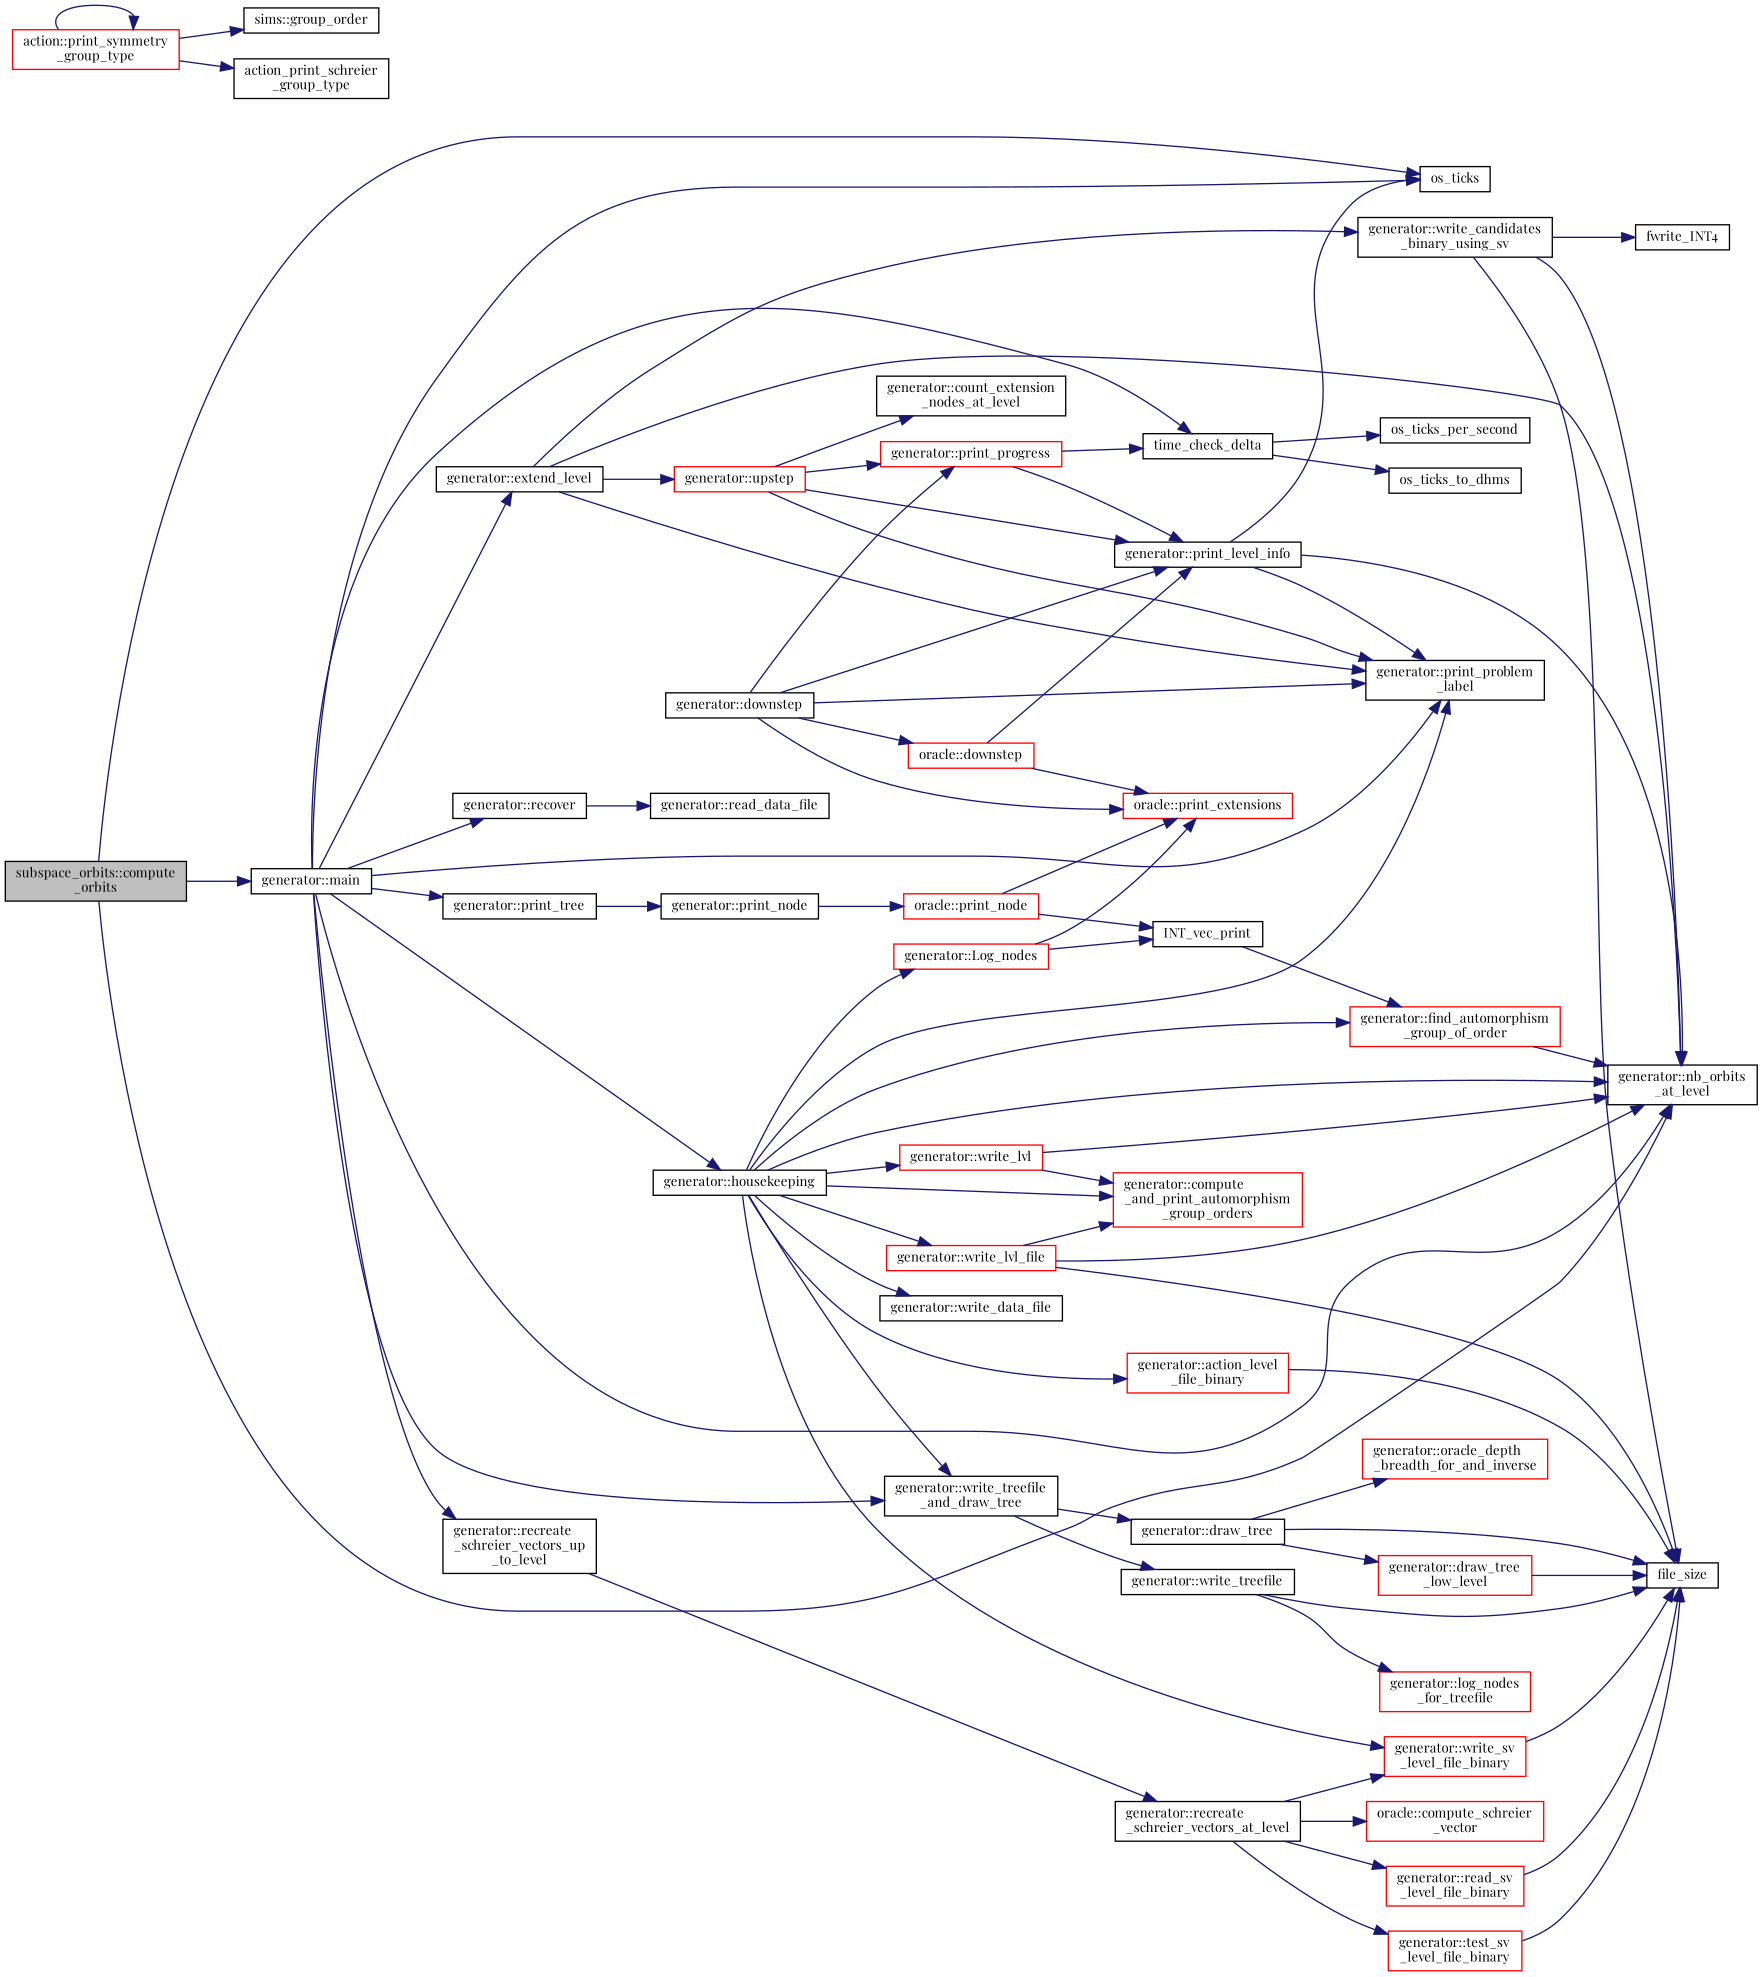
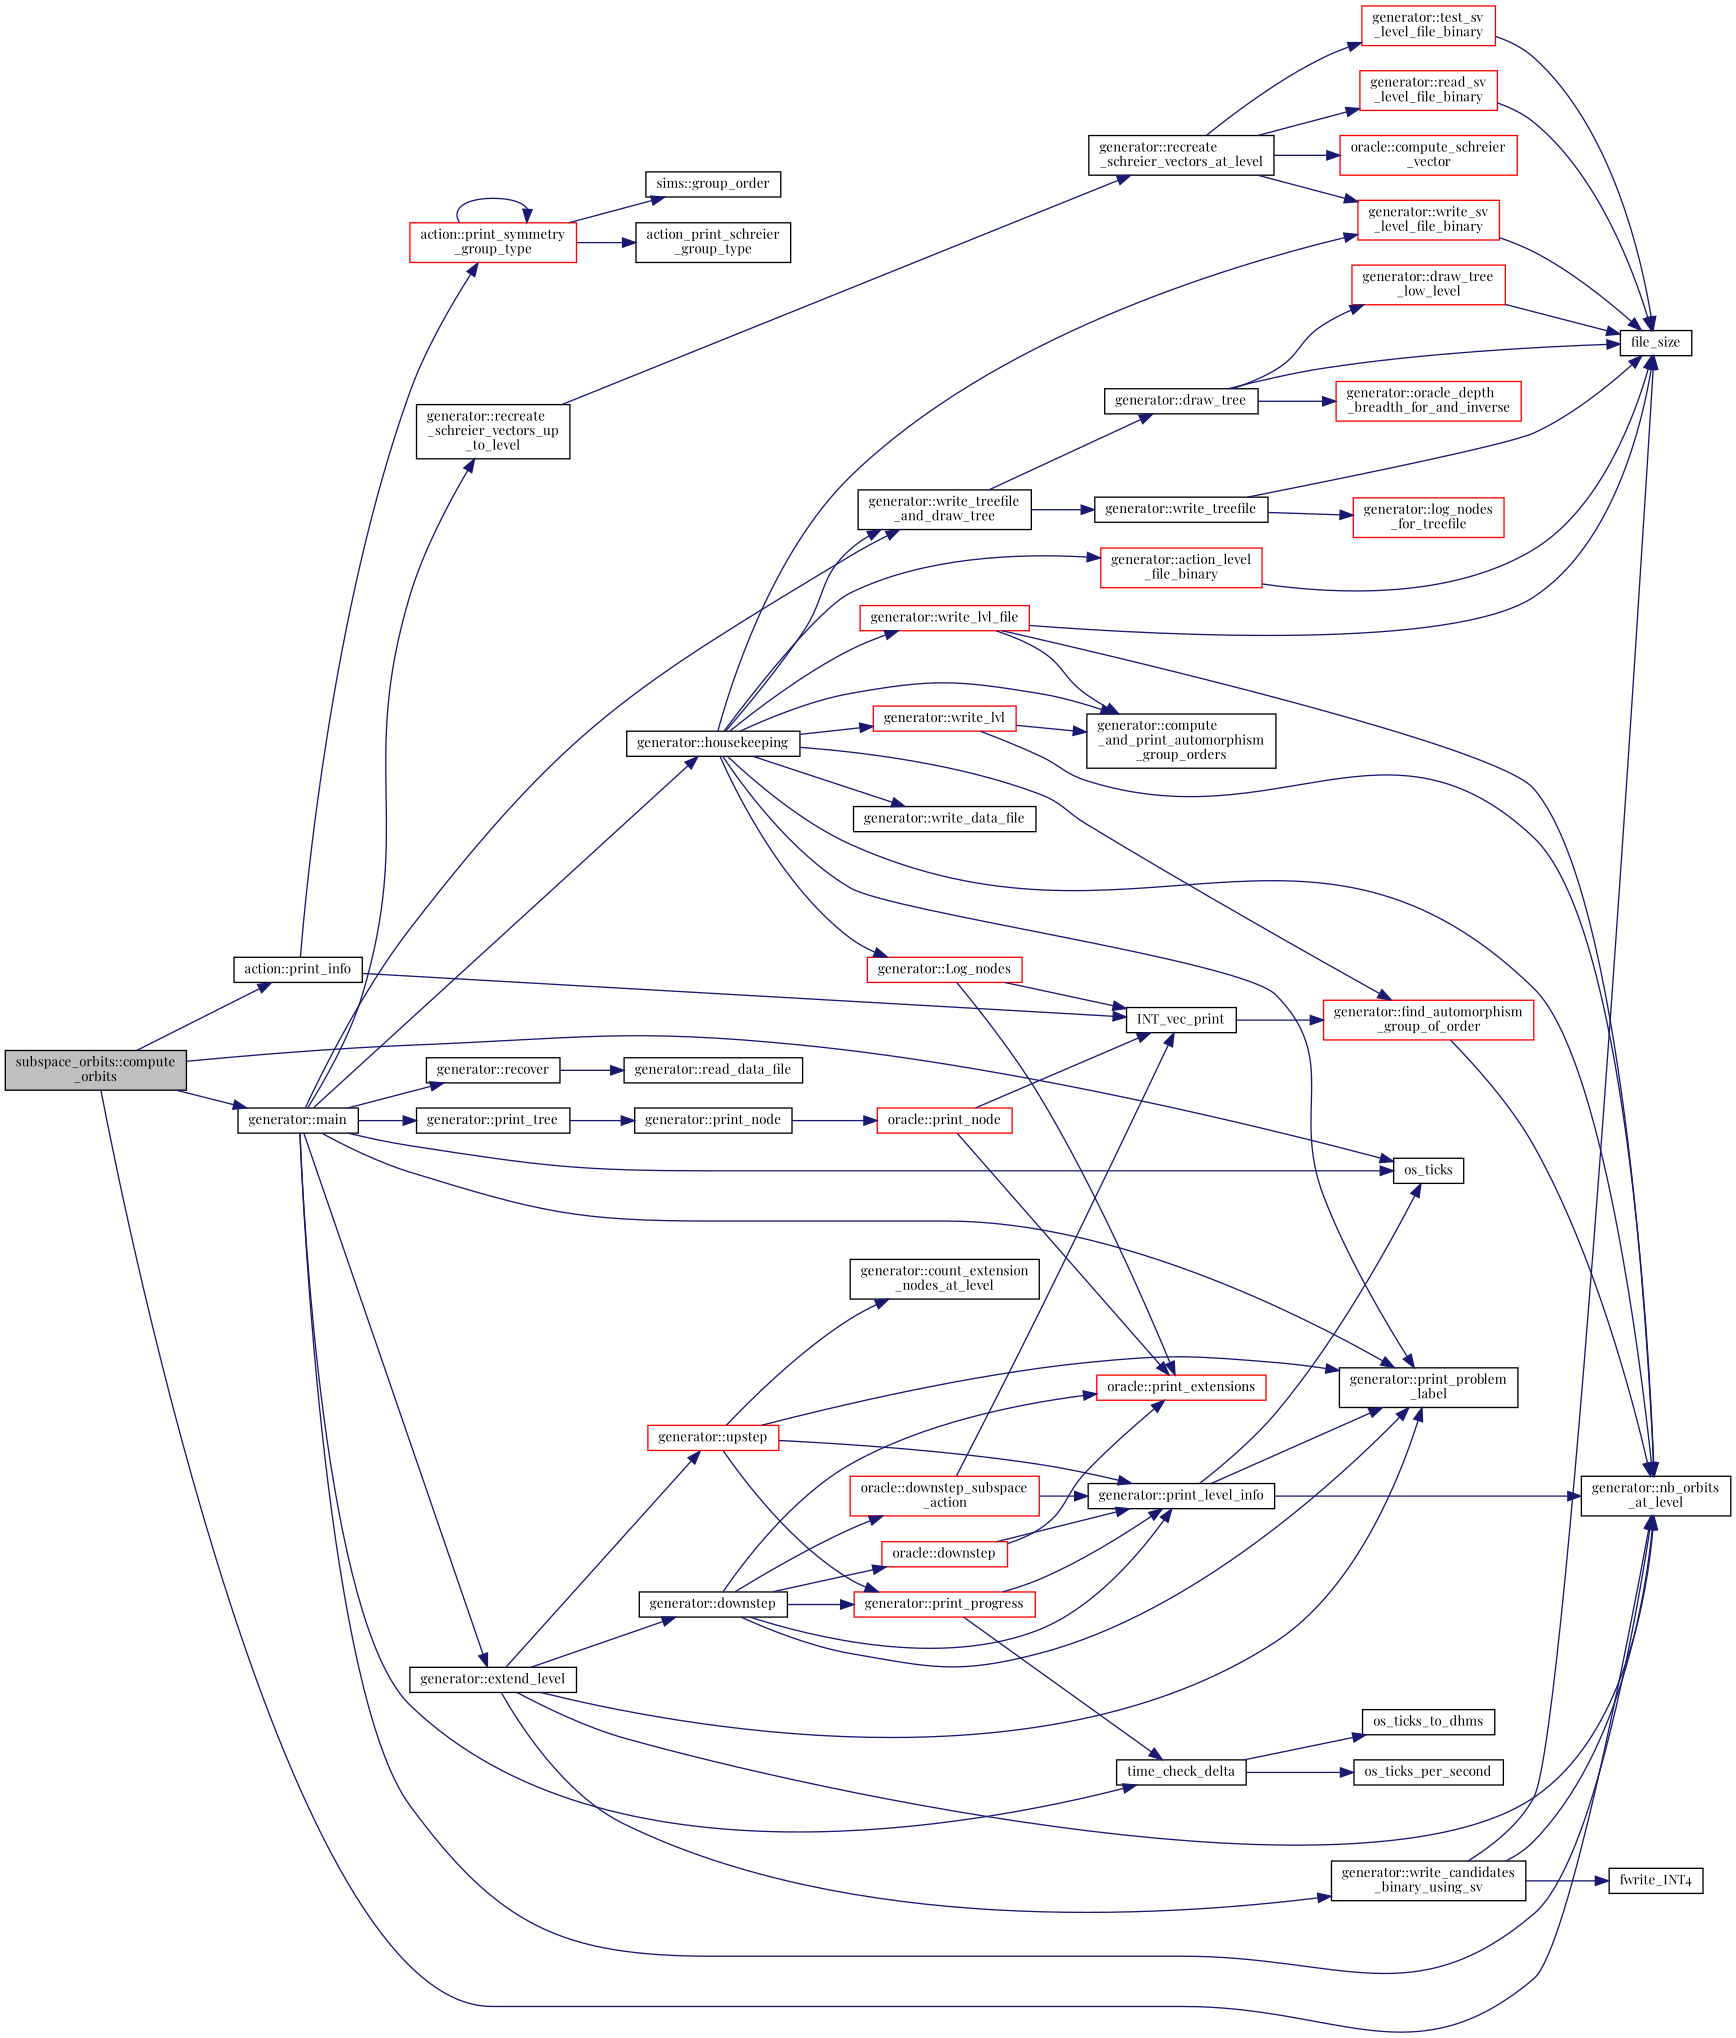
none -> (298, 970)
(1208, 1200) -> (1181, 741)
none -> (945, 1496)
none -> (597, 1644)
